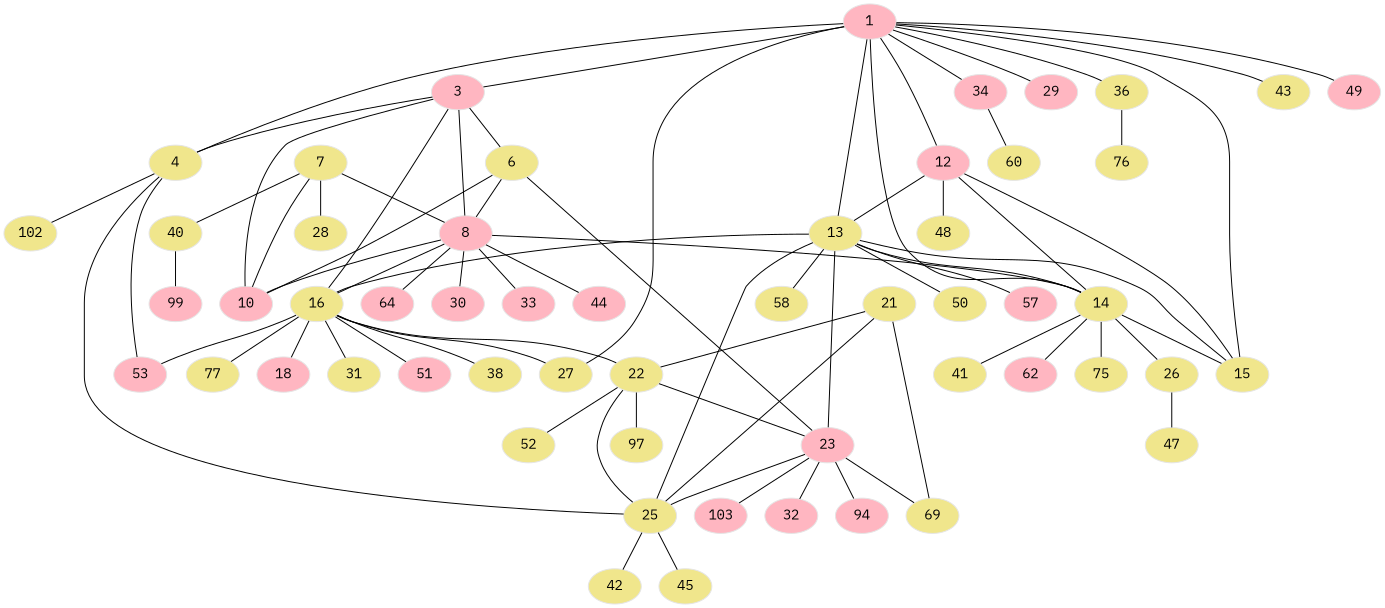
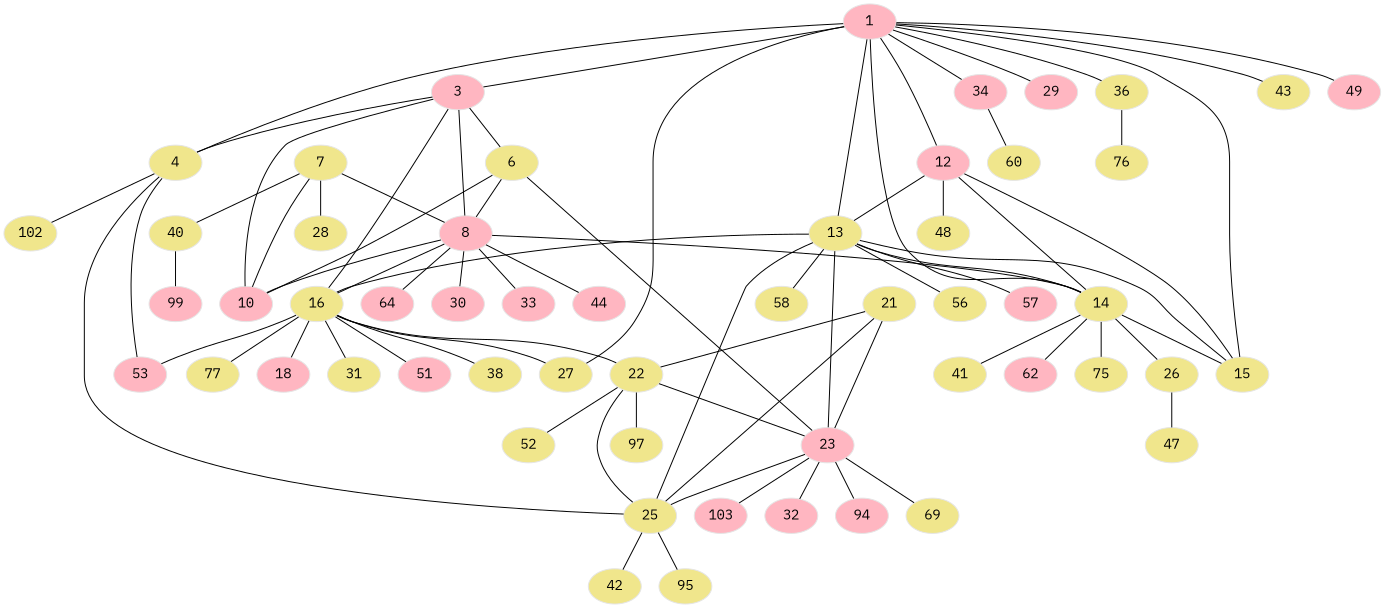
(960, 304) -> (960, 304)
(911, 410) -> (858, 375)
(685, 586) -> (685, 586)
